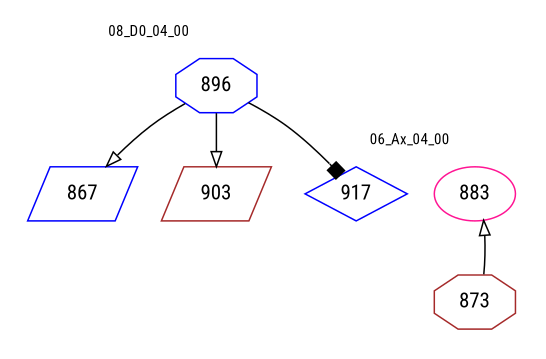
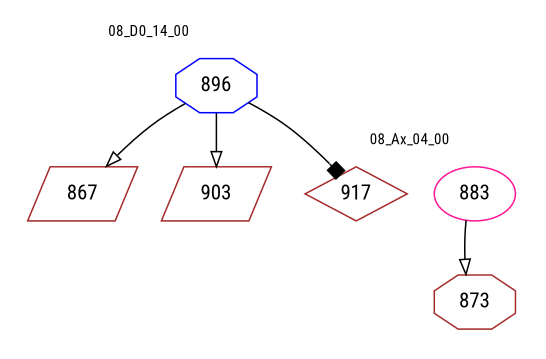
(150, 32) -> (150, 32)
(410, 141) -> (410, 141)
(83, 194) -> (83, 194)
(356, 194) -> (356, 194)
(485, 255) -> (465, 240)
